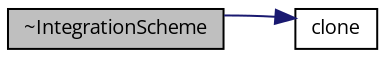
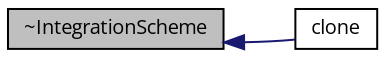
(250, 16) -> (270, 41)
